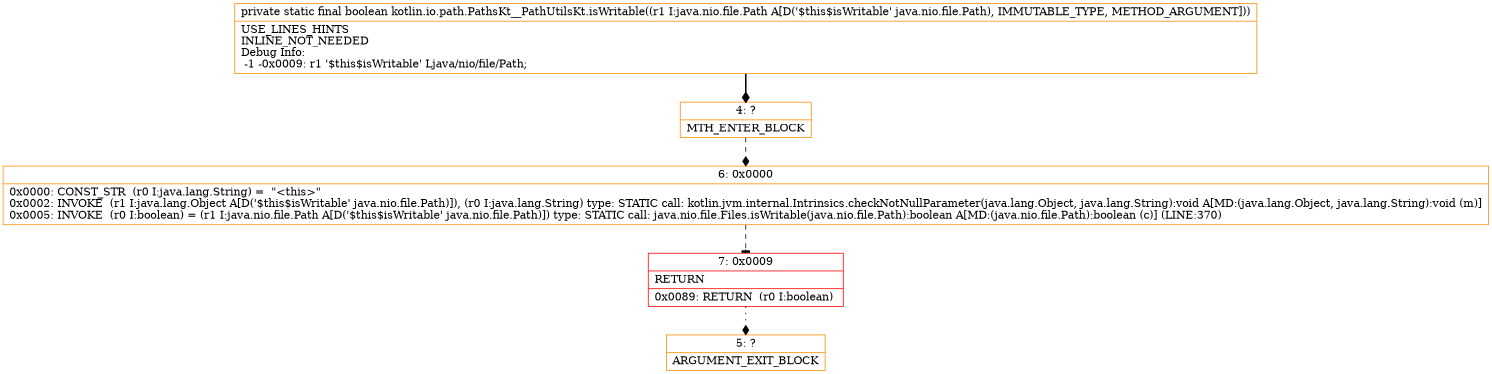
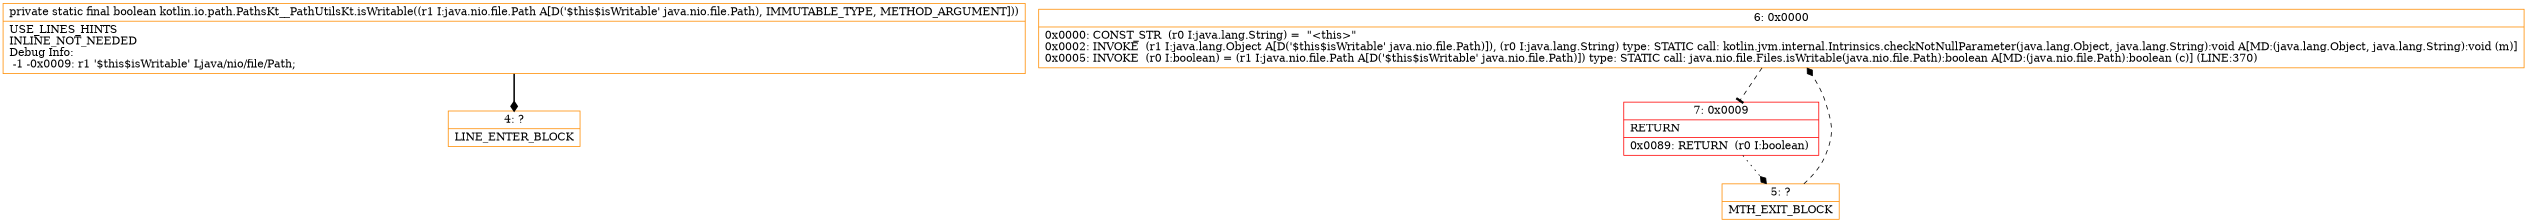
(746, 128) -> (514, 137)
(746, 147) -> (1831, 132)
(746, 361) -> (1781, 210)
